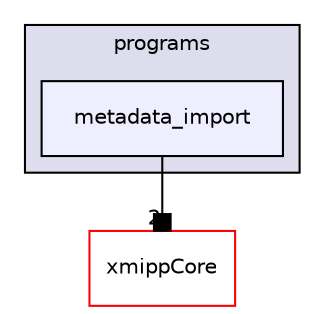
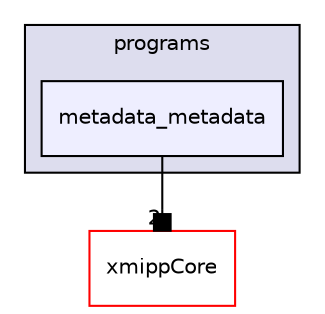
(162, 119) -> (162, 119)
